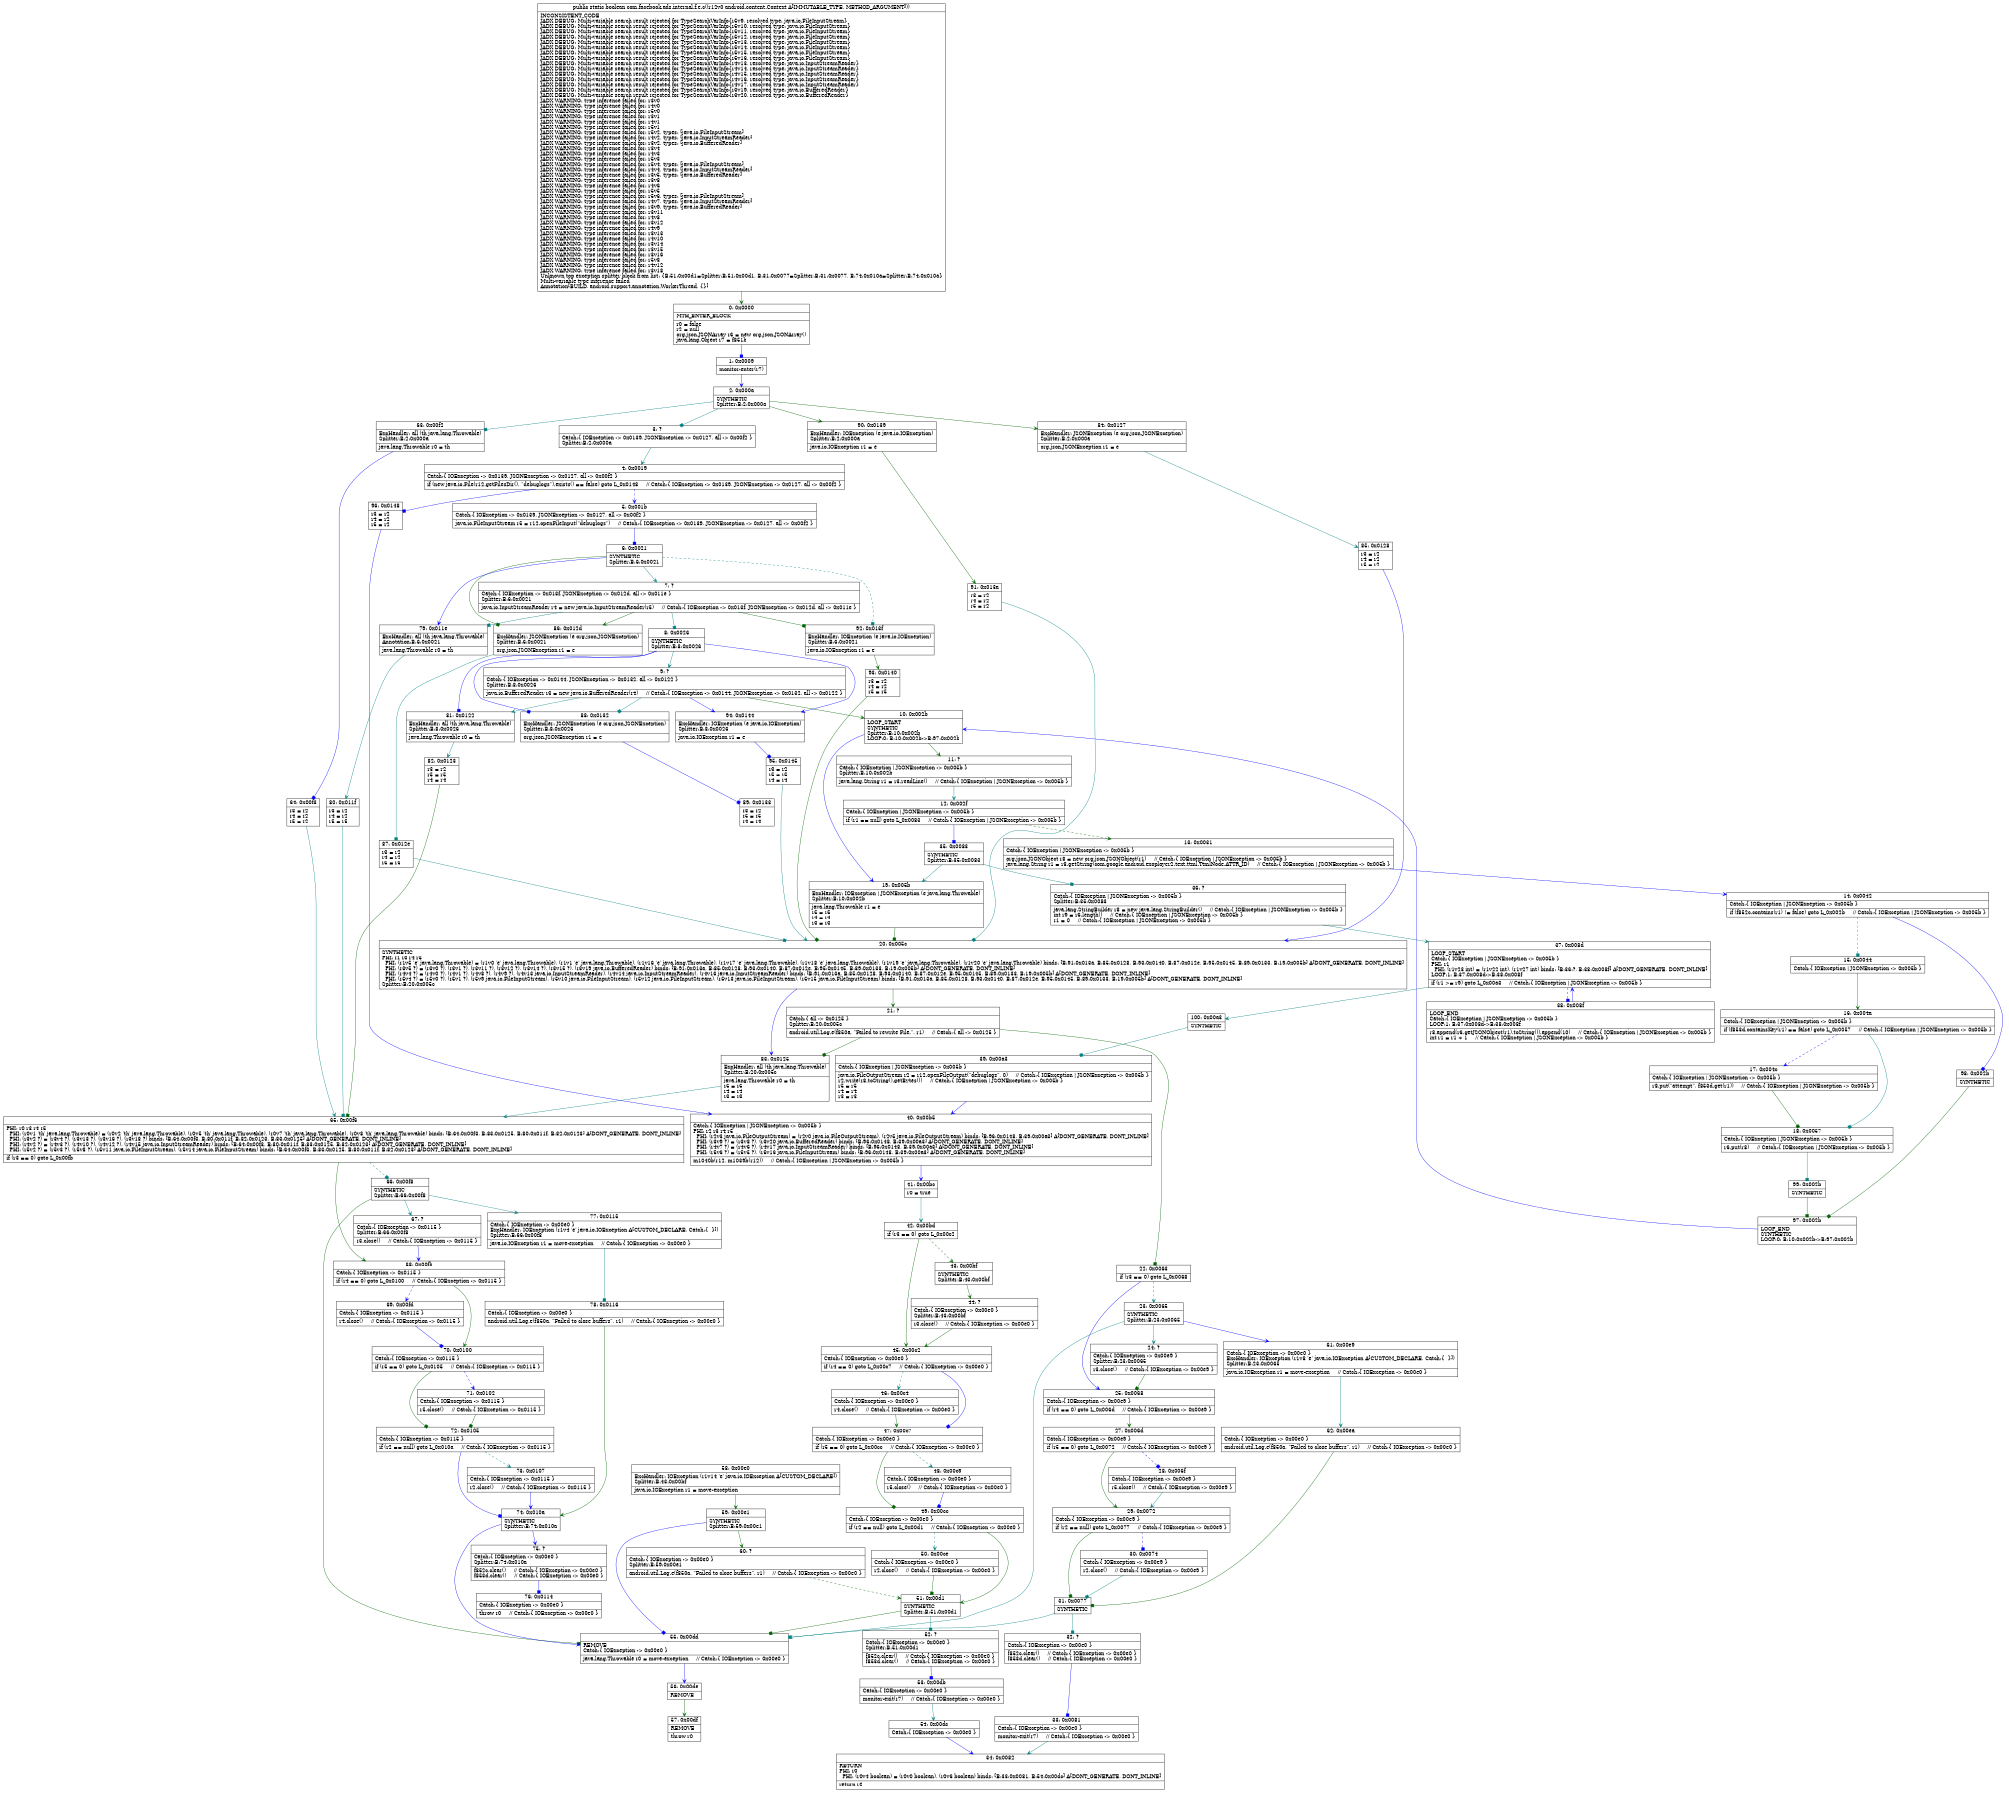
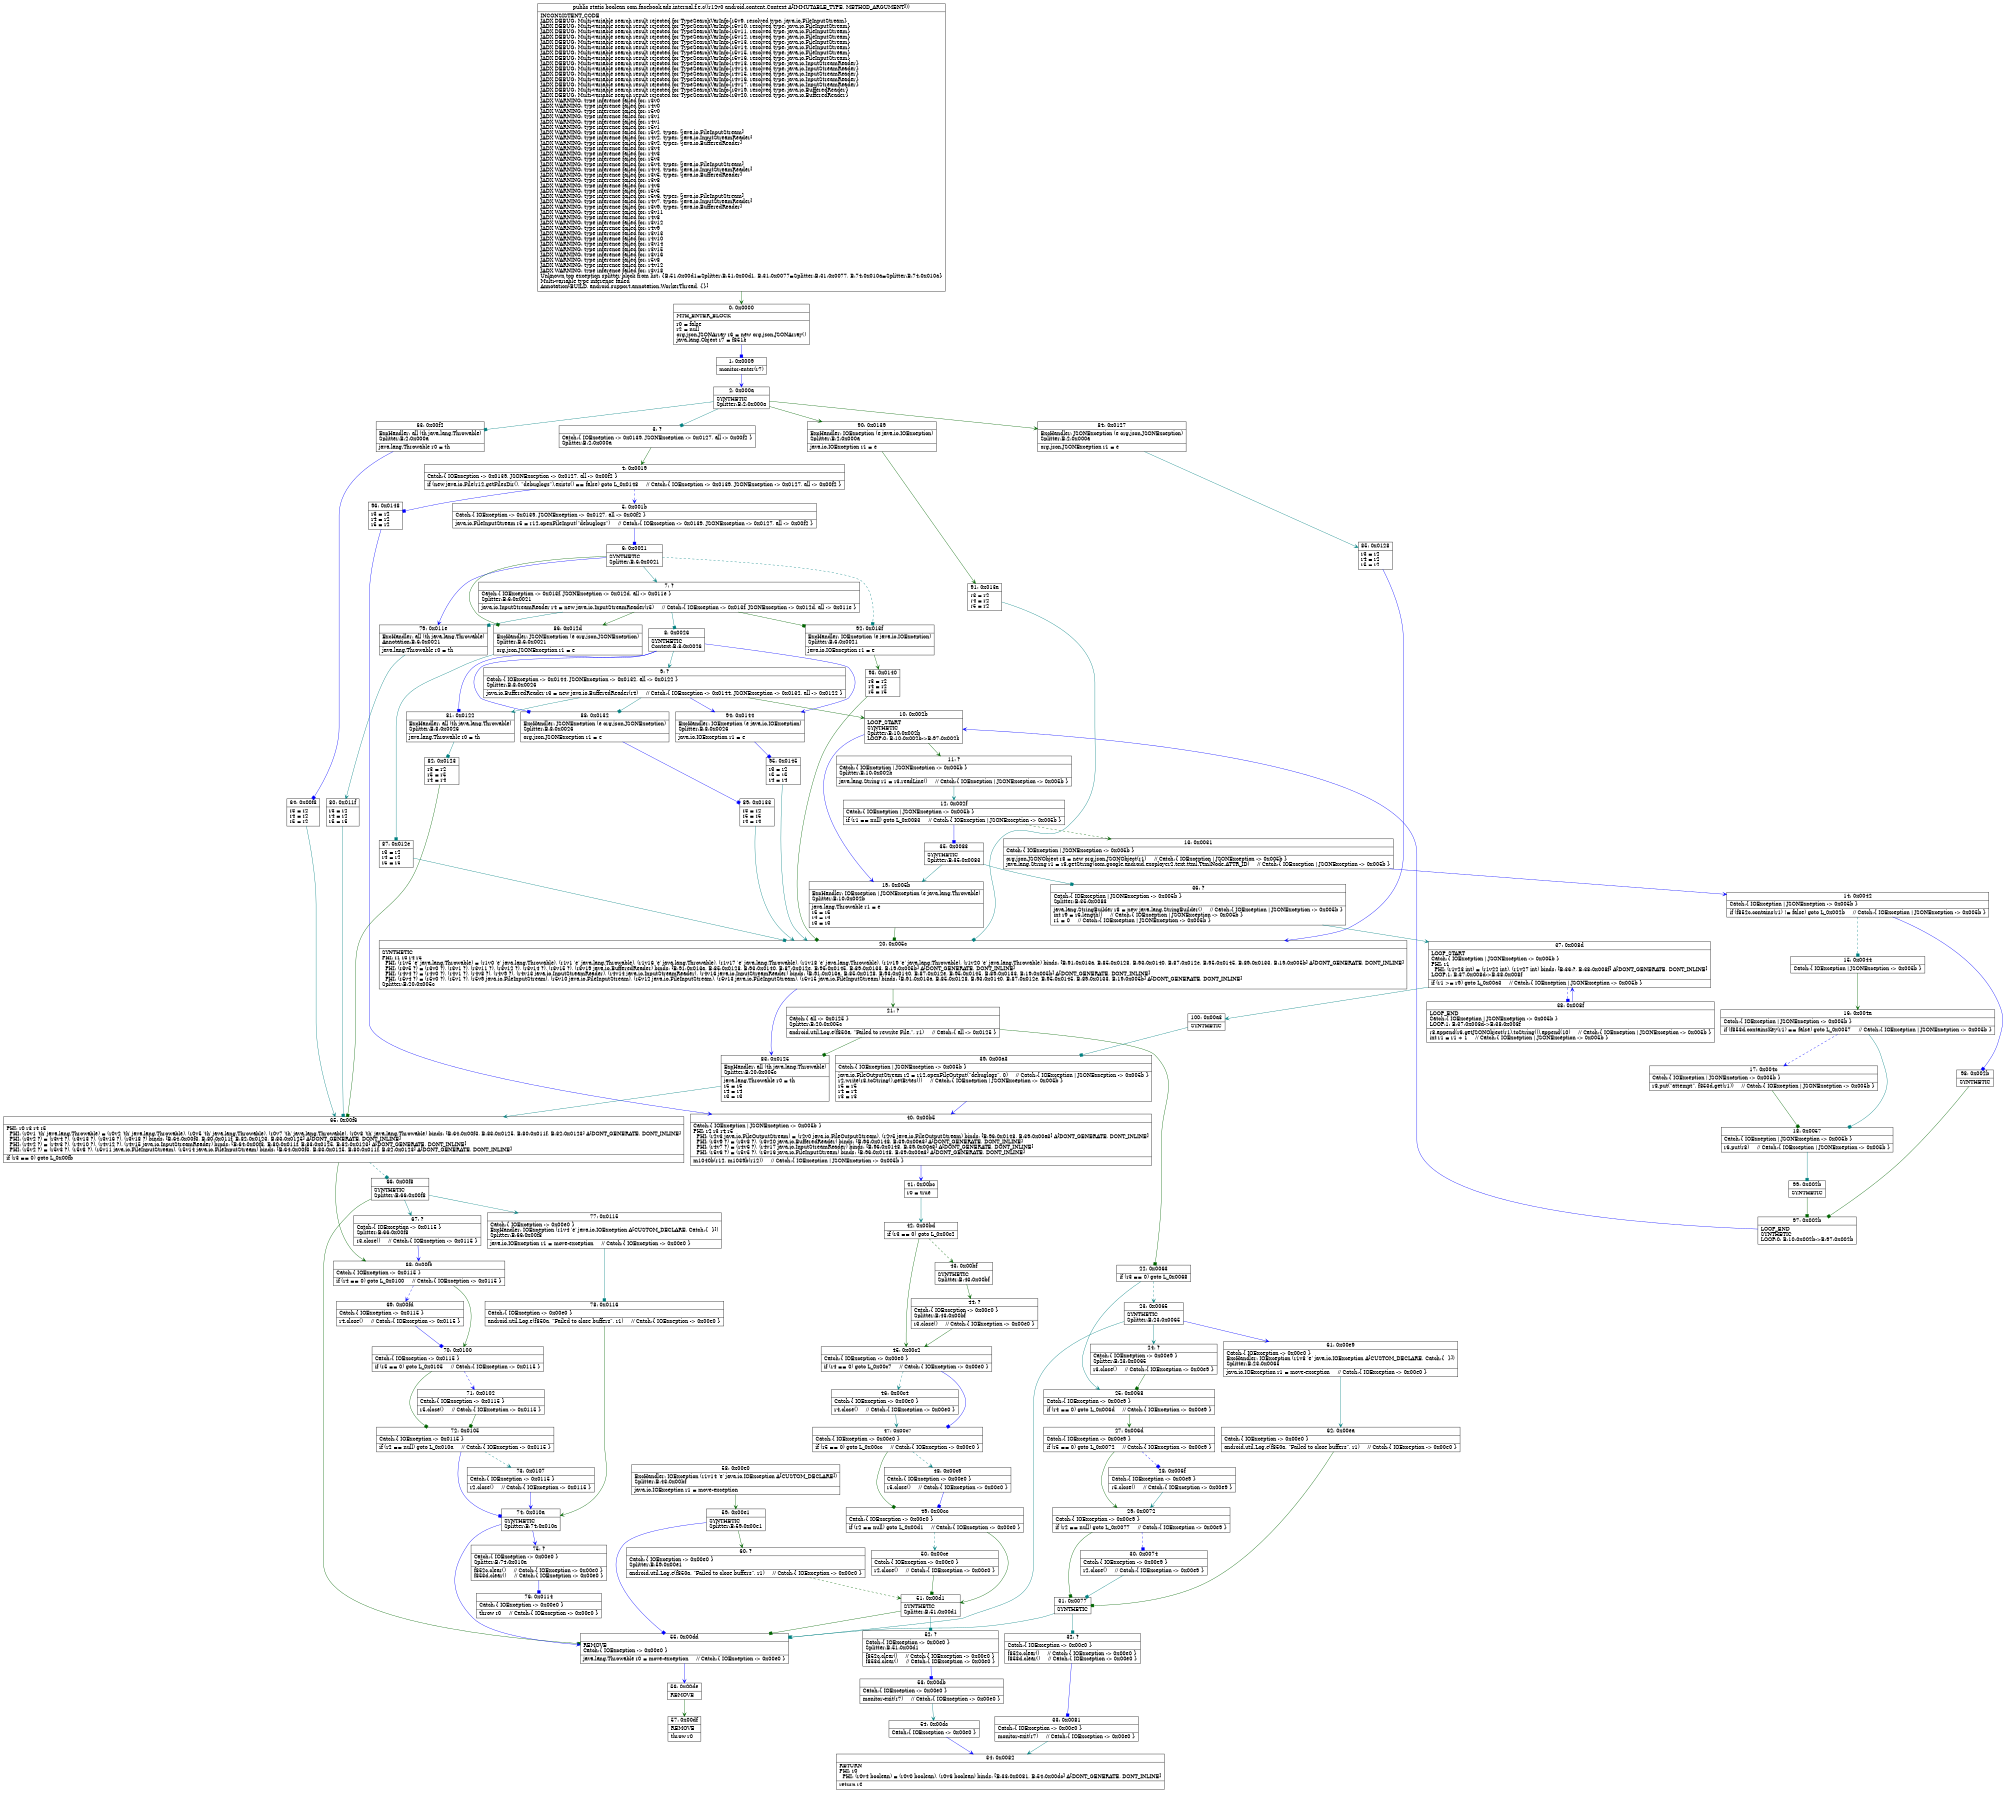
(647, 454) -> (647, 454)
(676, 647) -> (677, 647)
(451, 748) -> (451, 748)
none -> (760, 887)
(1094, 1328) -> (1094, 1328)
(896, 1419) -> (896, 1419)
